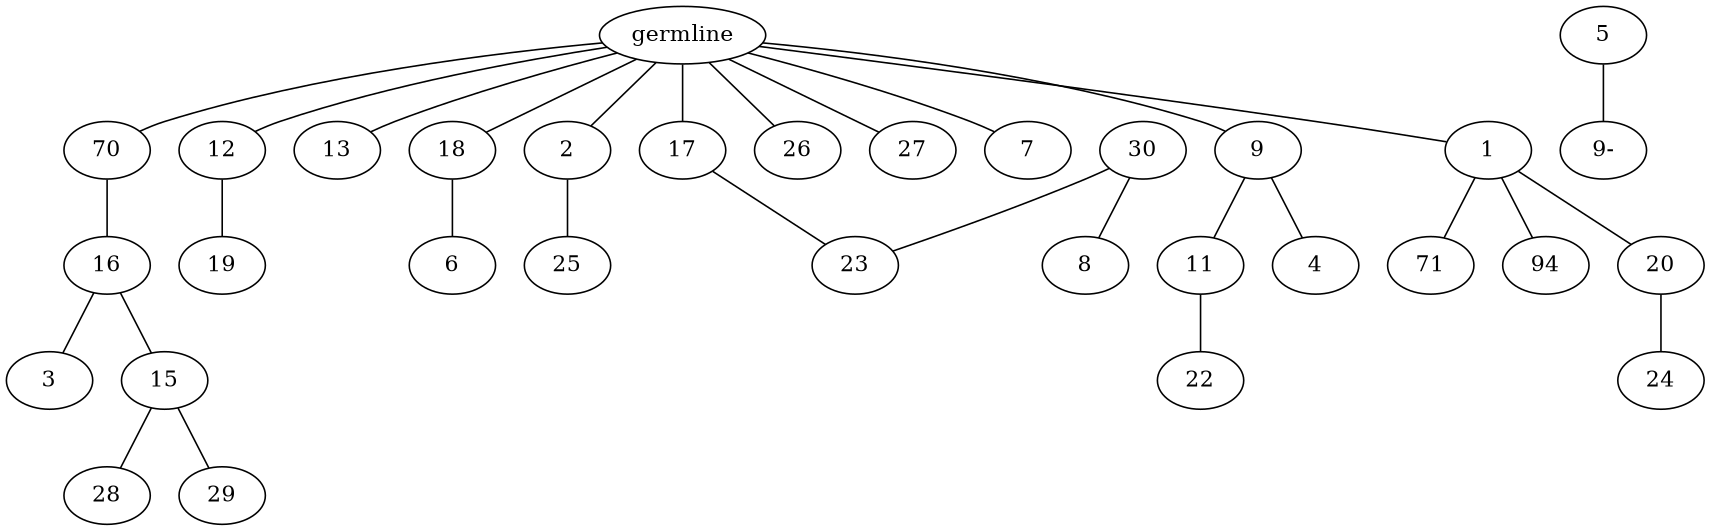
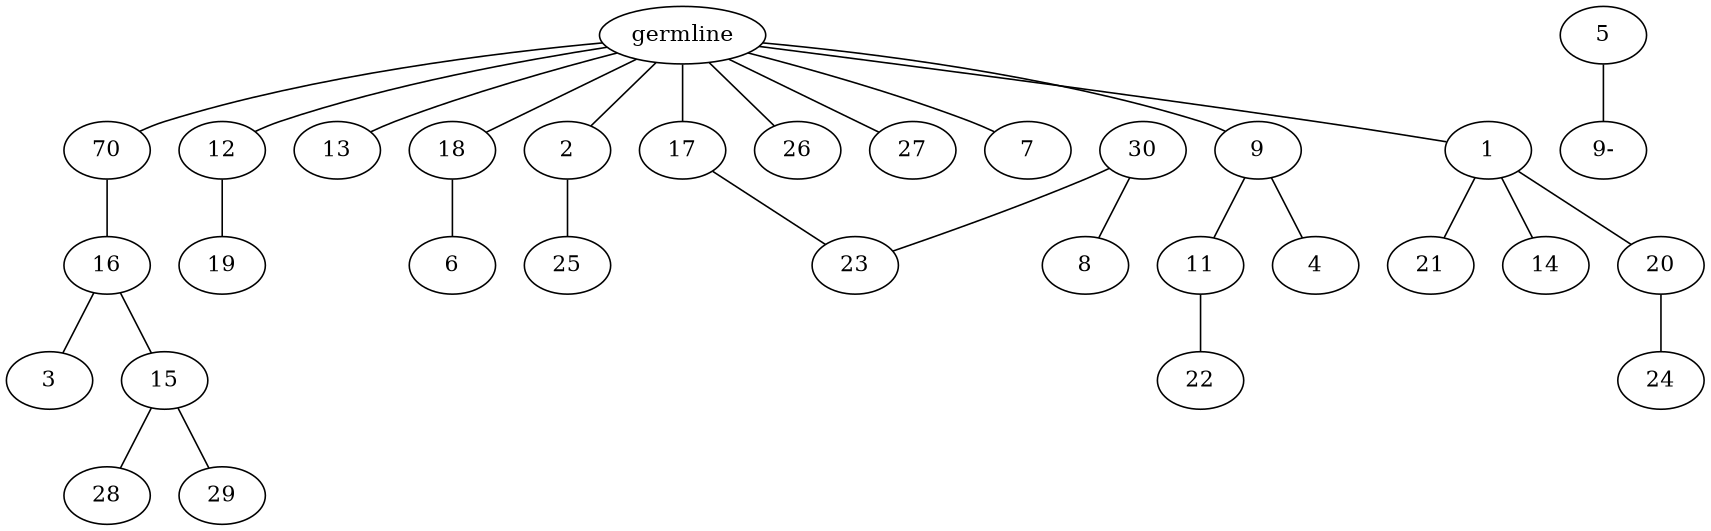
(1431, 265) -> (1431, 265)
(1546, 265) -> (1546, 265)
